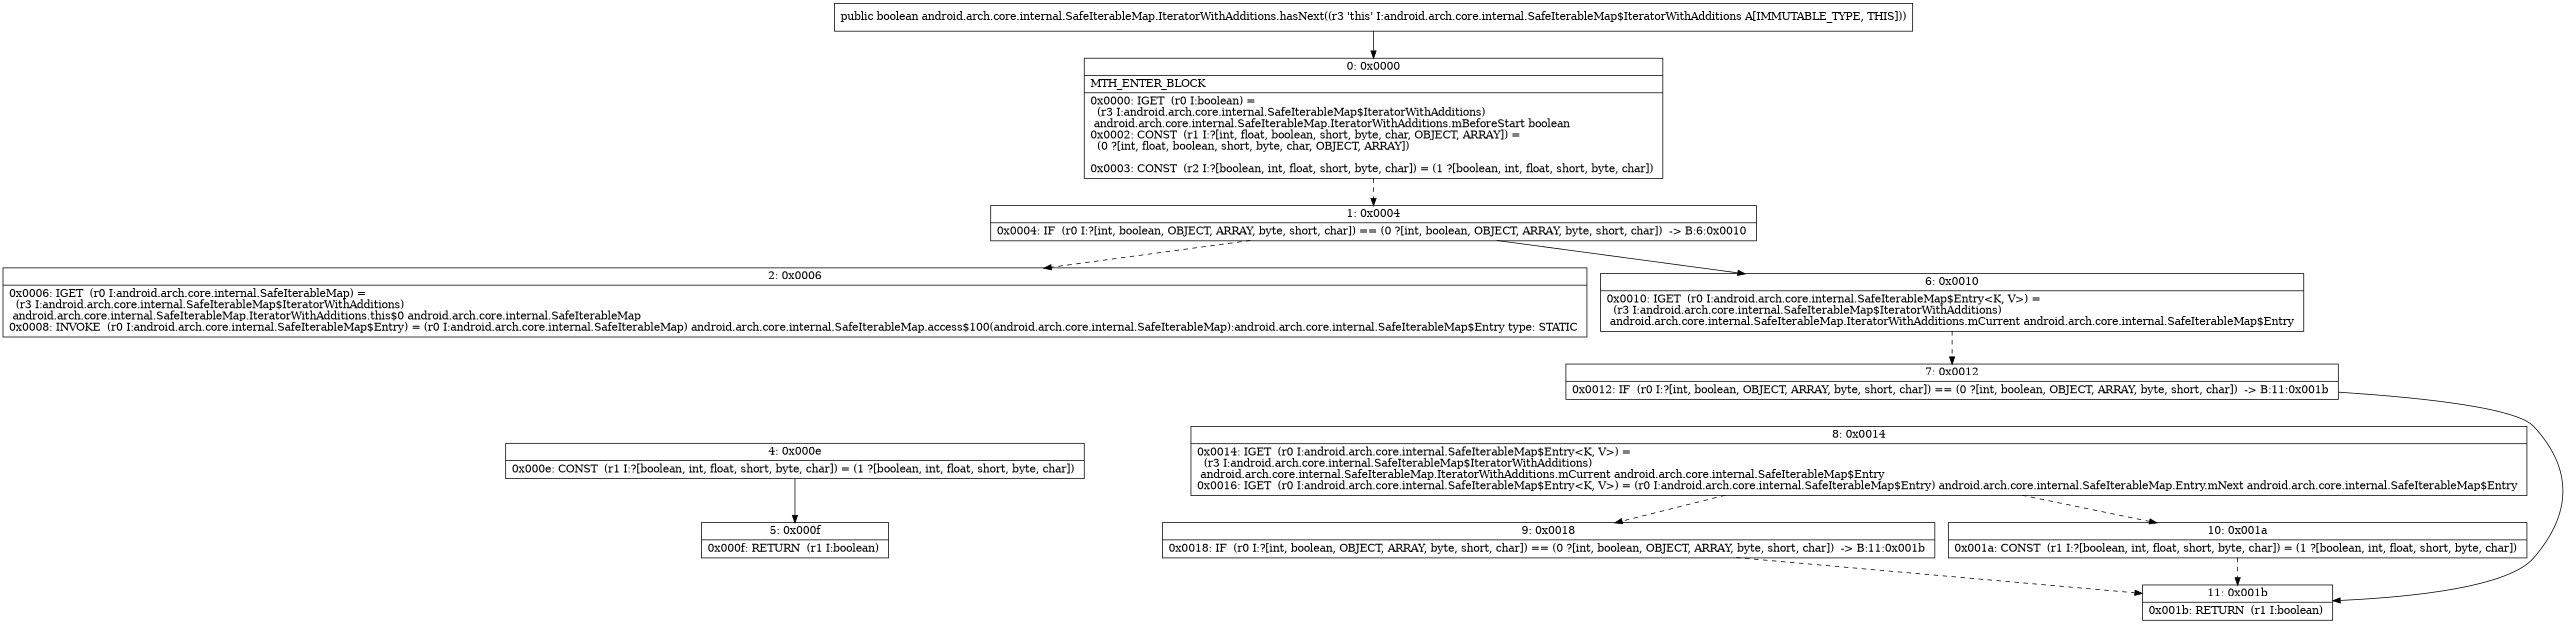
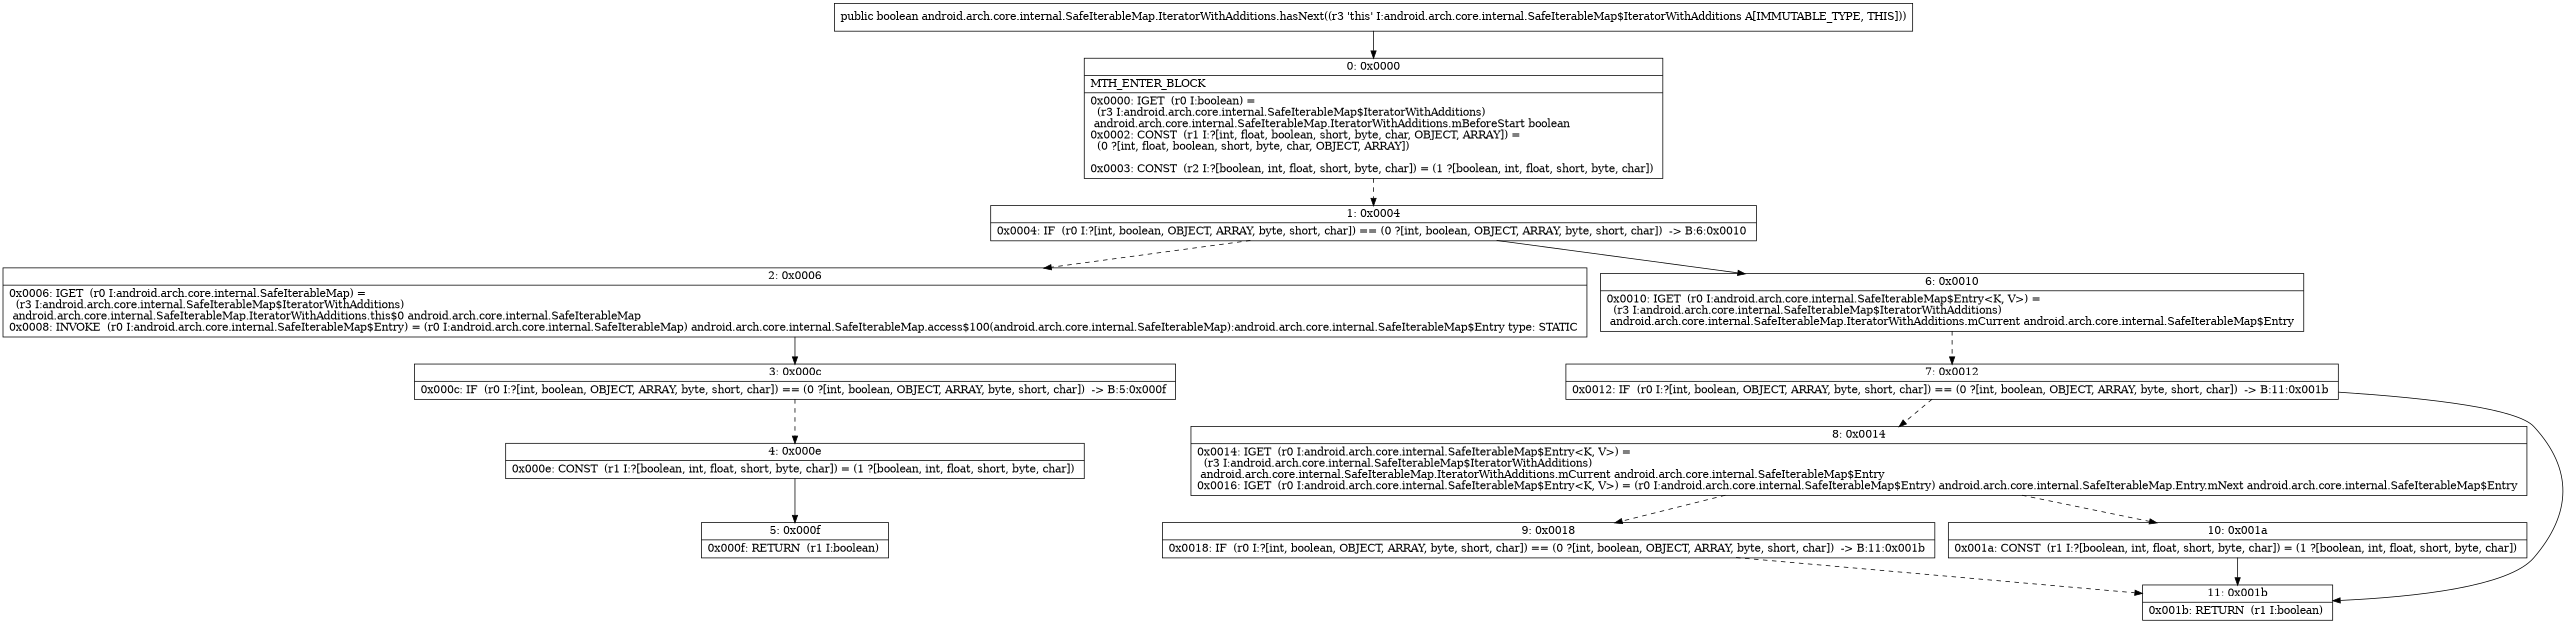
none -> (795, 382)
none -> (1919, 410)
(2238, 568) -> (2238, 568)
